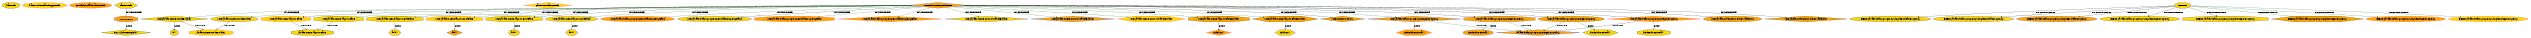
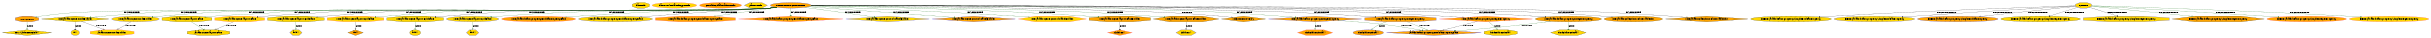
(548, 5) -> none
(938, 5) -> (791, 5)
(126, 11) -> (407, 10)
(1289, 12) -> (1187, 12)
(1538, 33) -> (1434, 33)
